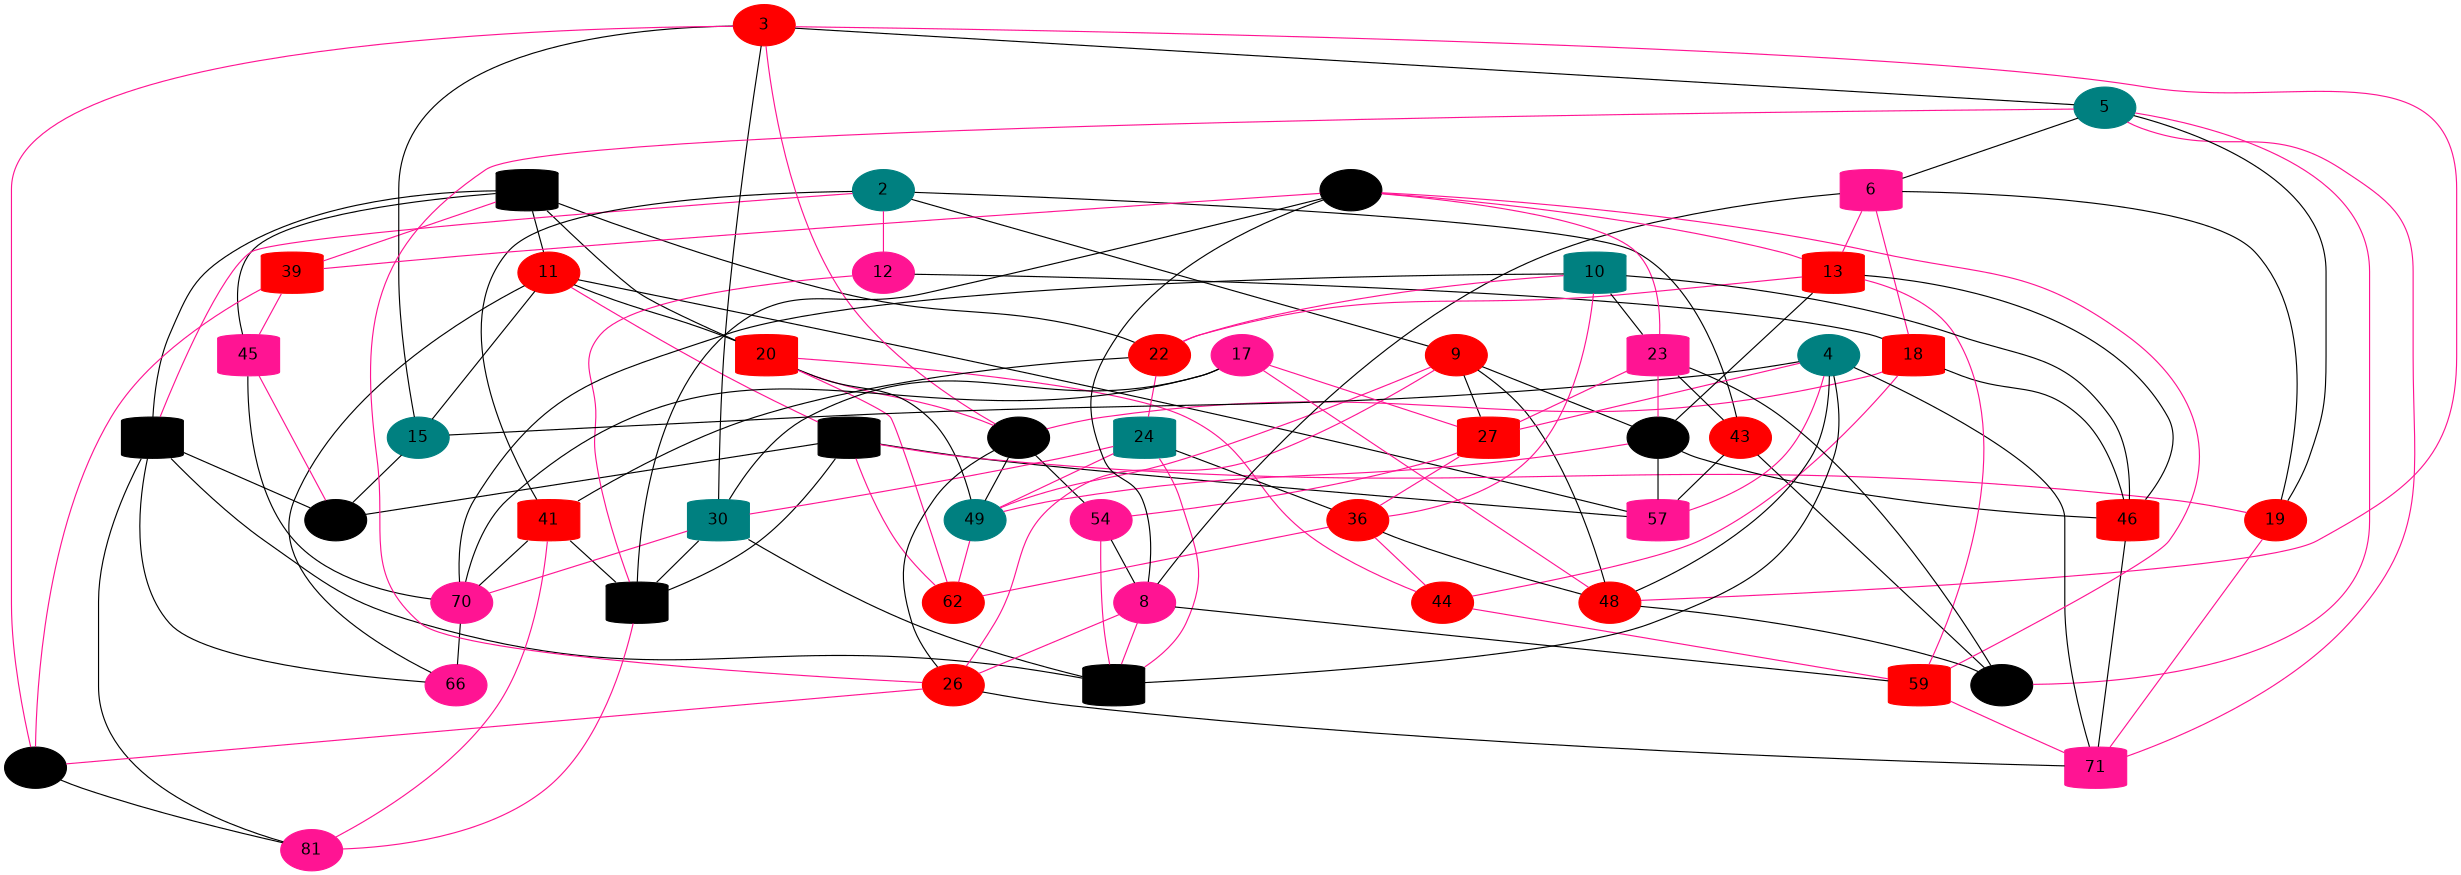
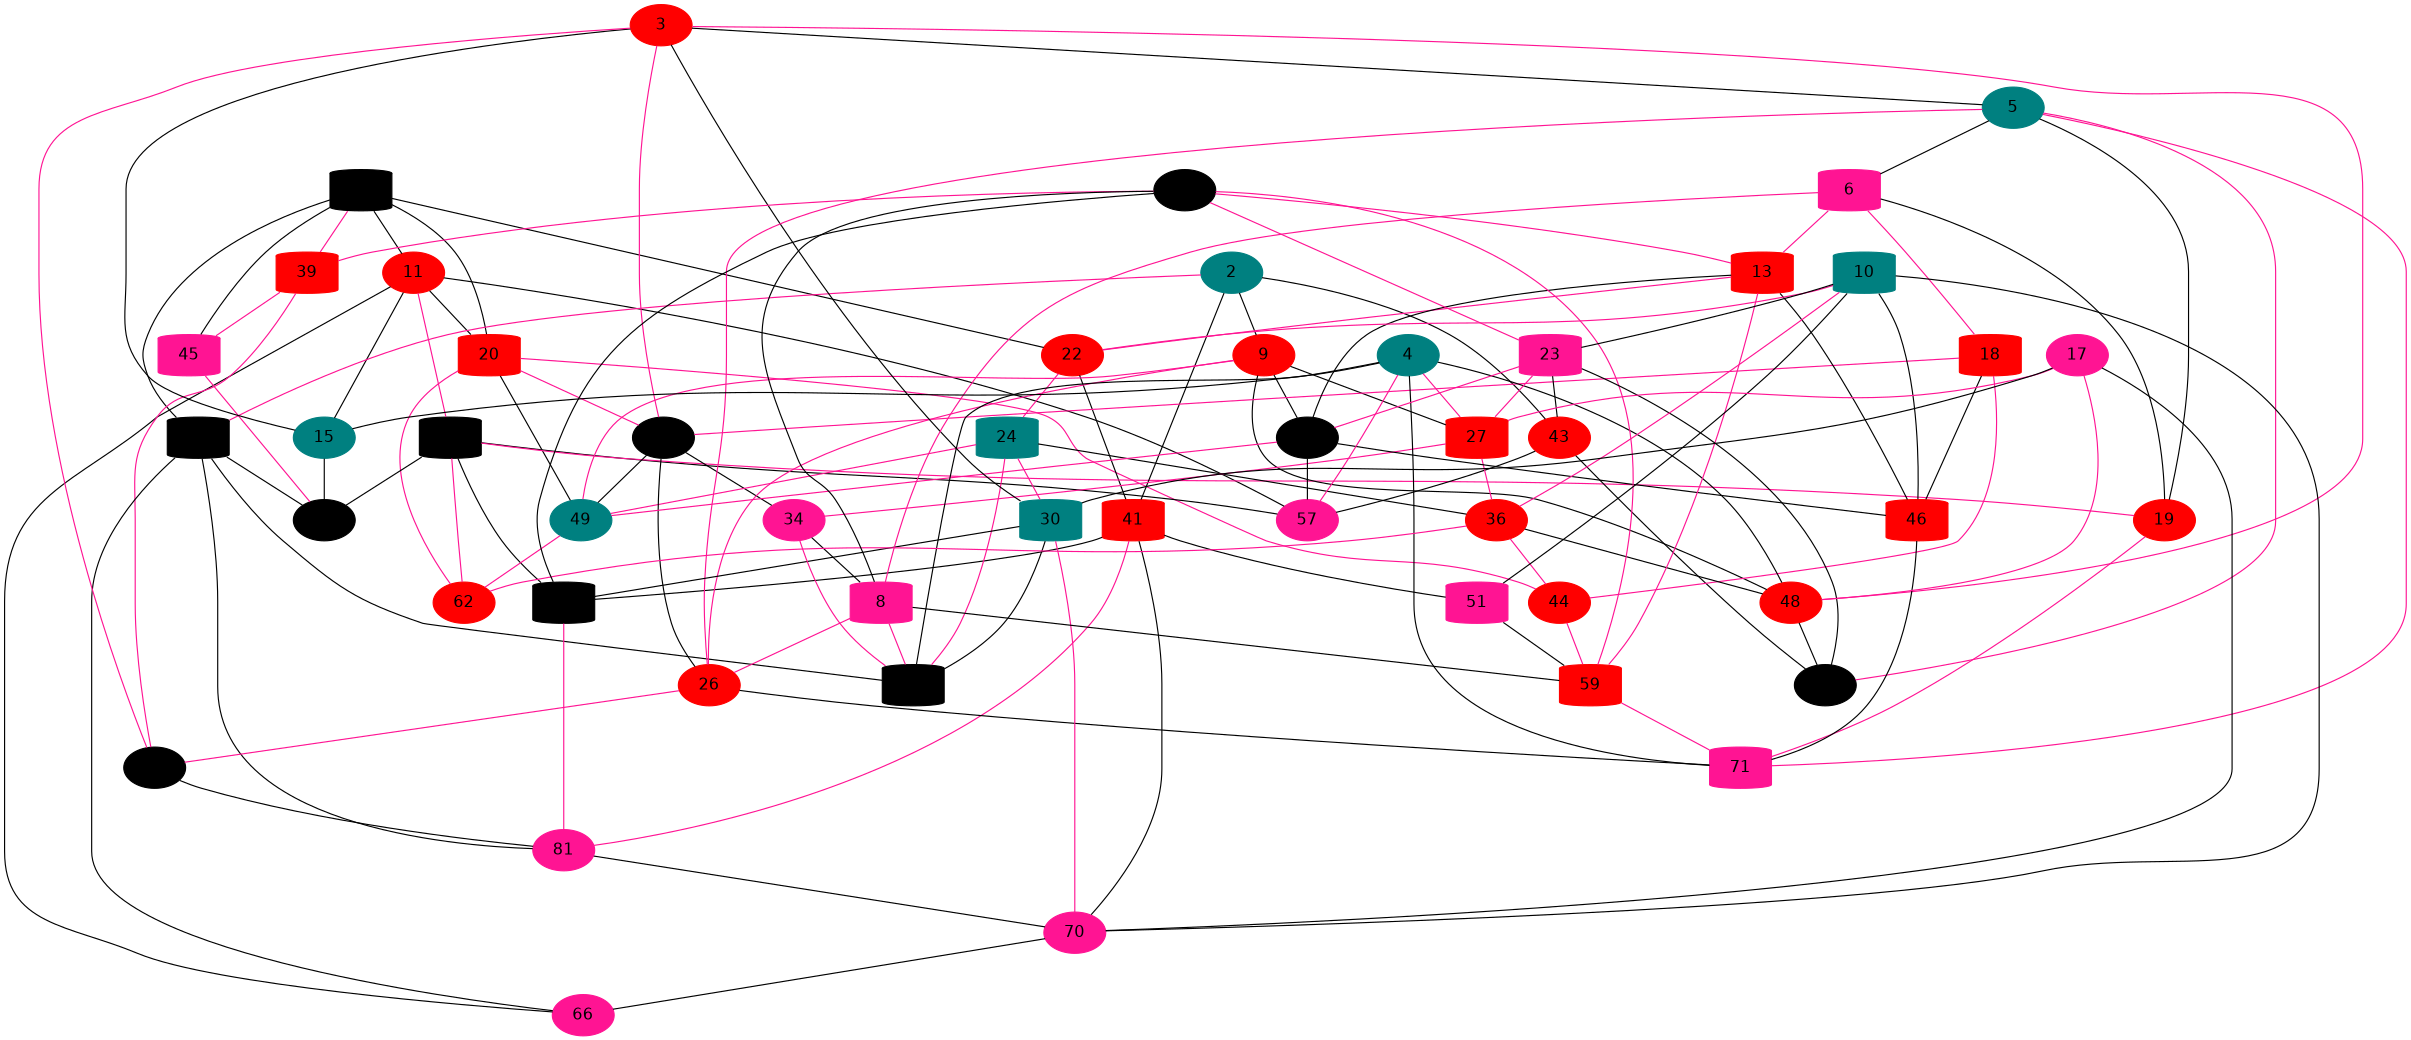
(883, 273) -> none
(1435, 316) -> (1265, 237)
(278, 518) -> (819, 891)
(1101, 520) -> (794, 520)
(1658, 520) -> (1307, 520)
(1145, 603) -> (881, 603)
none -> (1477, 603)
